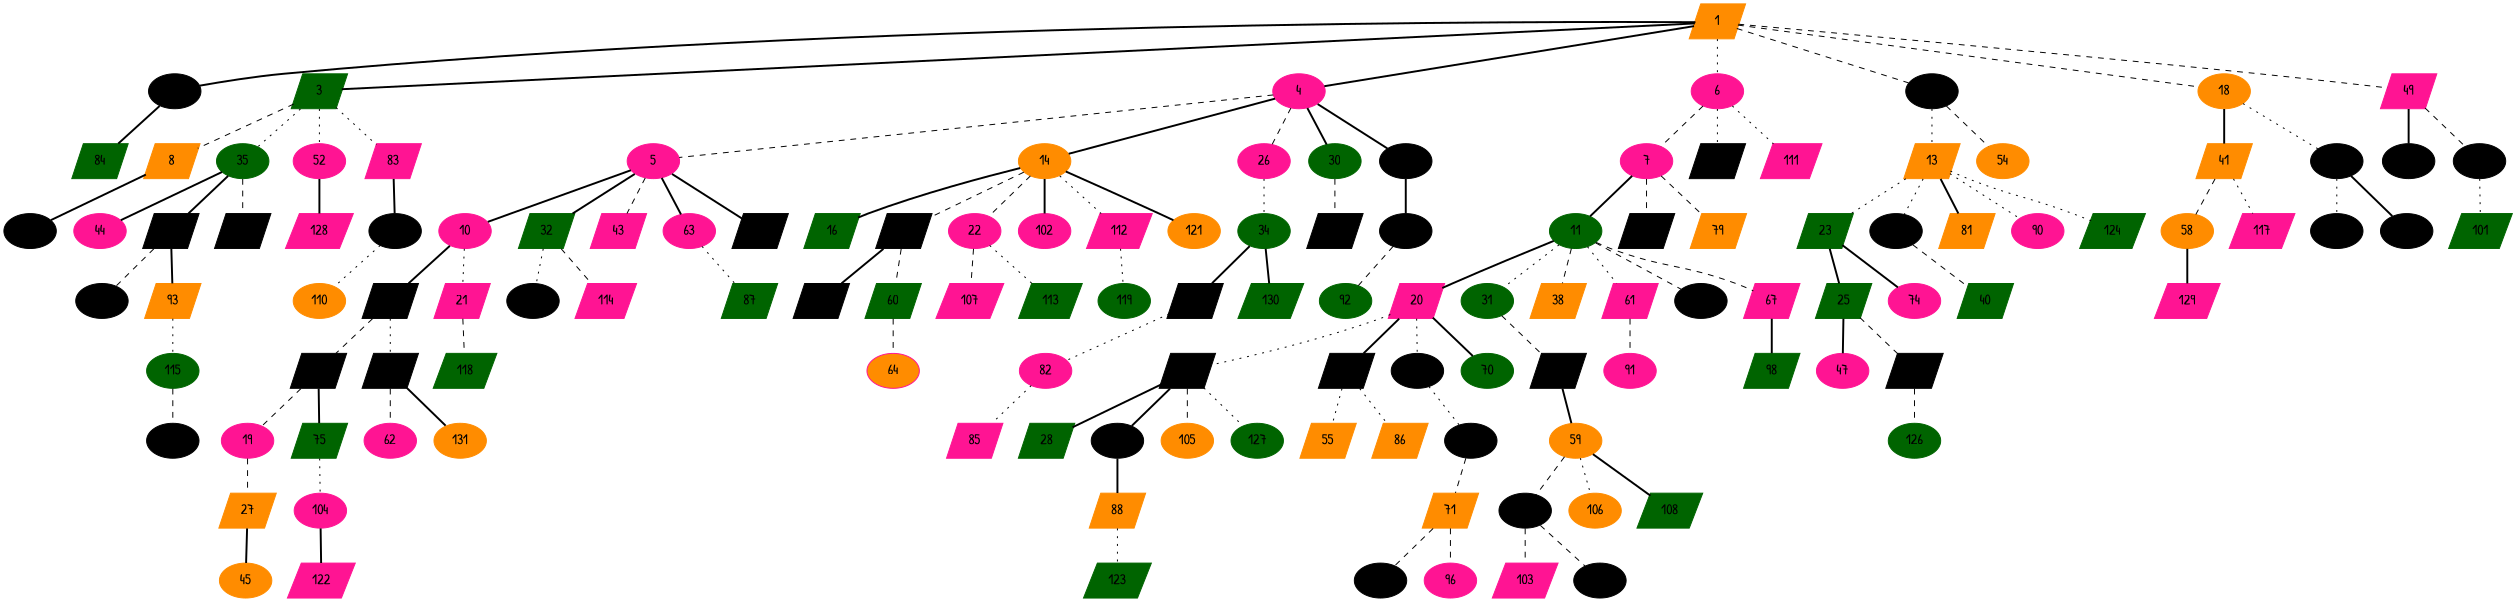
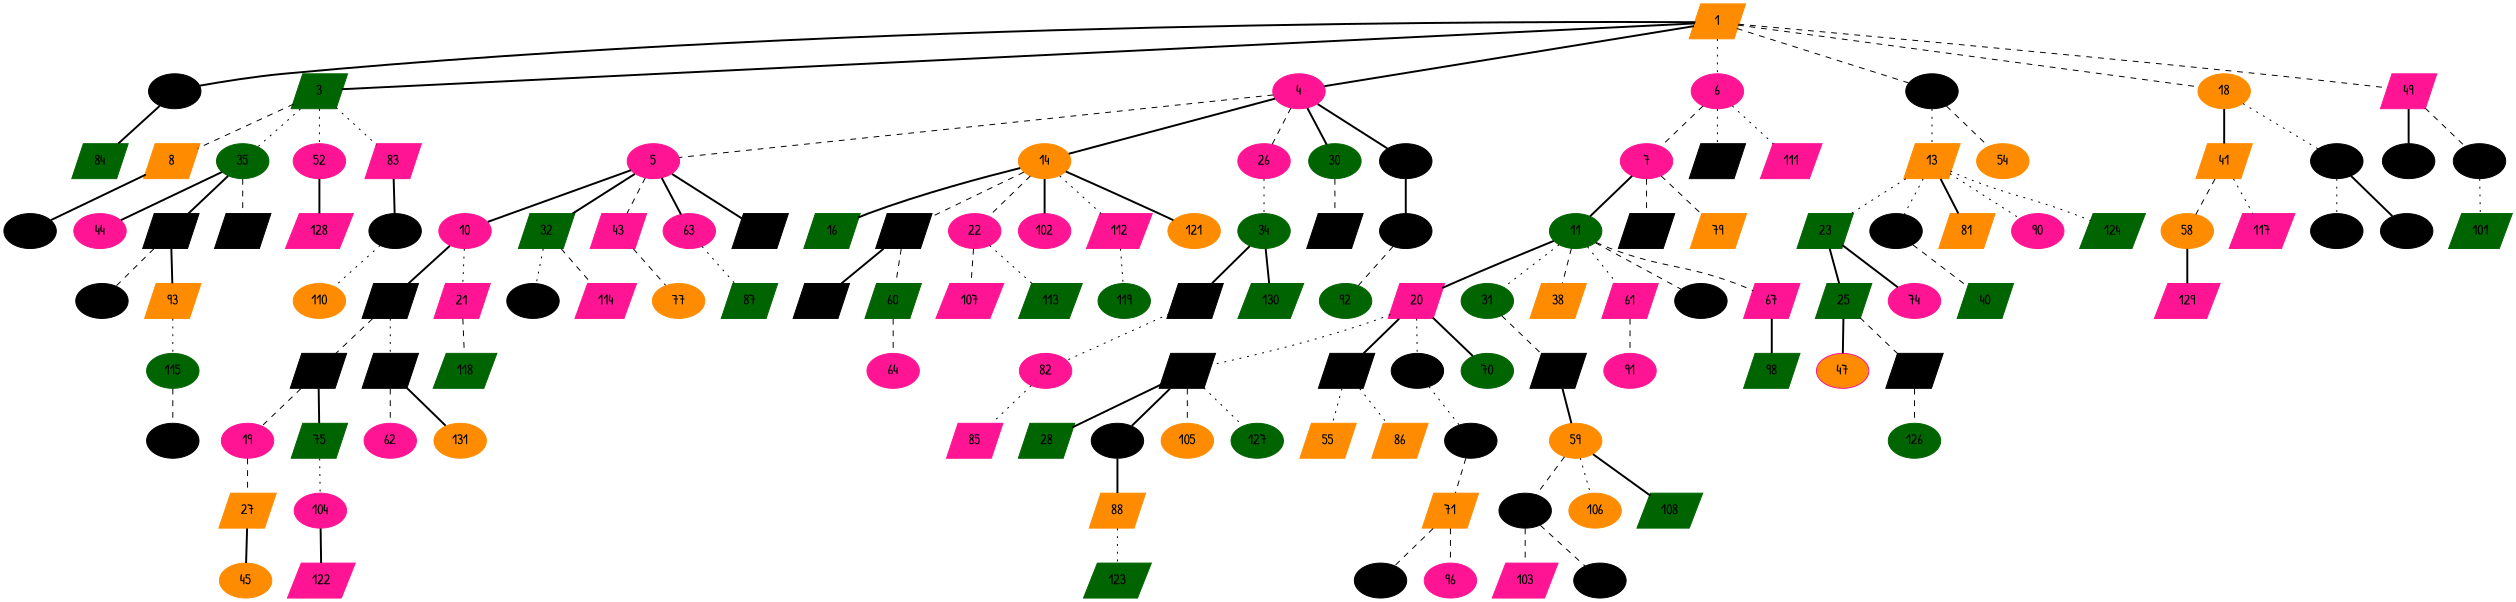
none -> (679, 301)
(893, 371) -> (893, 371)
(1843, 371) -> (1843, 371)
